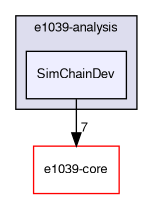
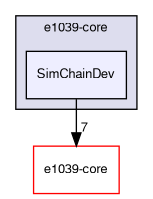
(76, 28) -> (76, 28)
